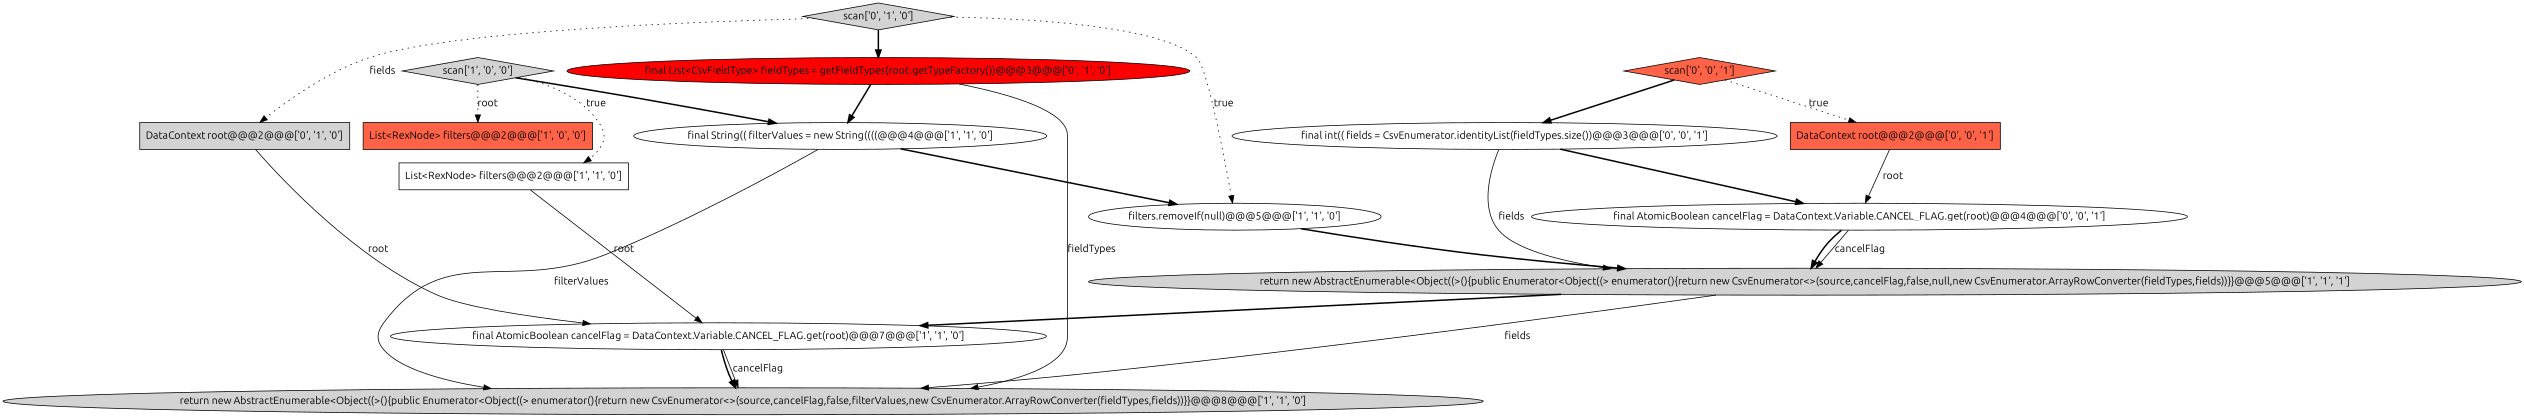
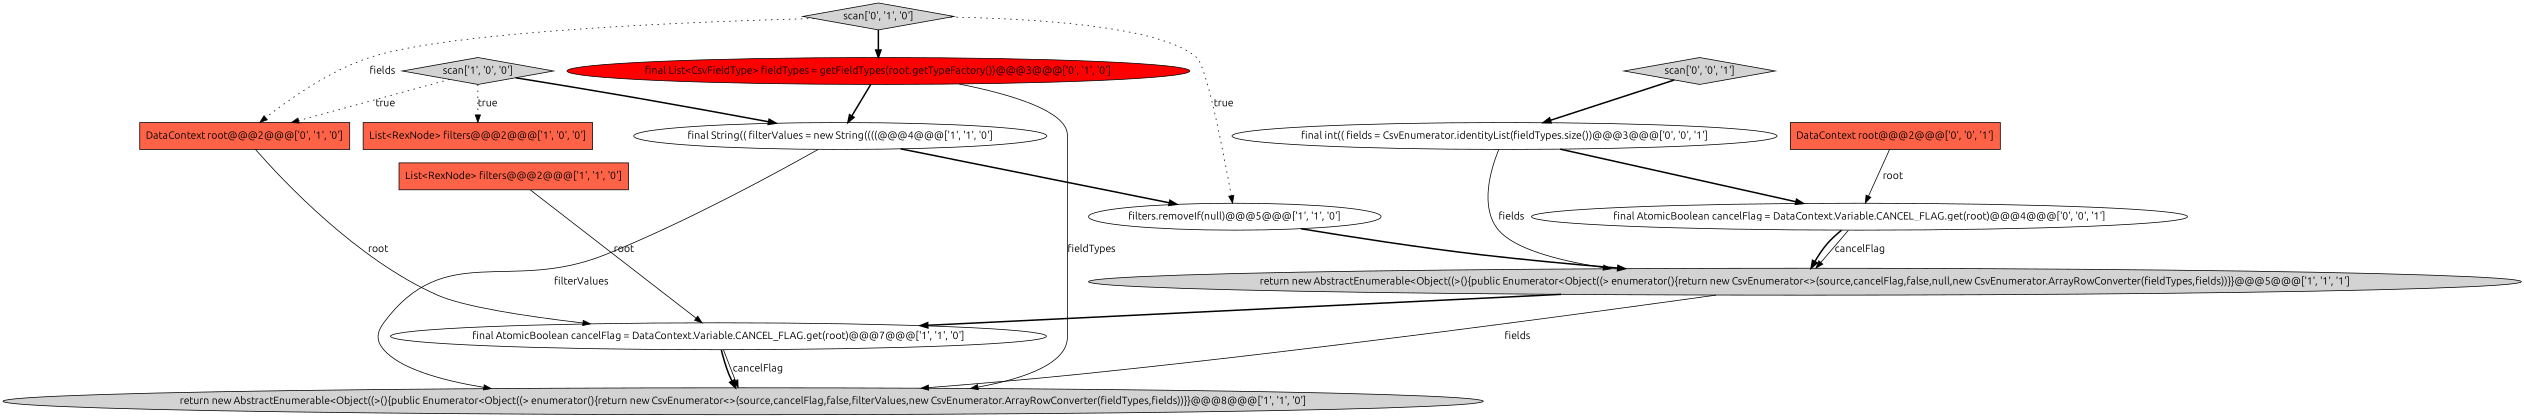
(1700, 71) -> (1700, 71)
(1787, 100) -> none
(488, 103) -> (488, 103)
(581, 104) -> (374, 100)
(245, 136) -> (245, 136)
(514, 176) -> (514, 176)
